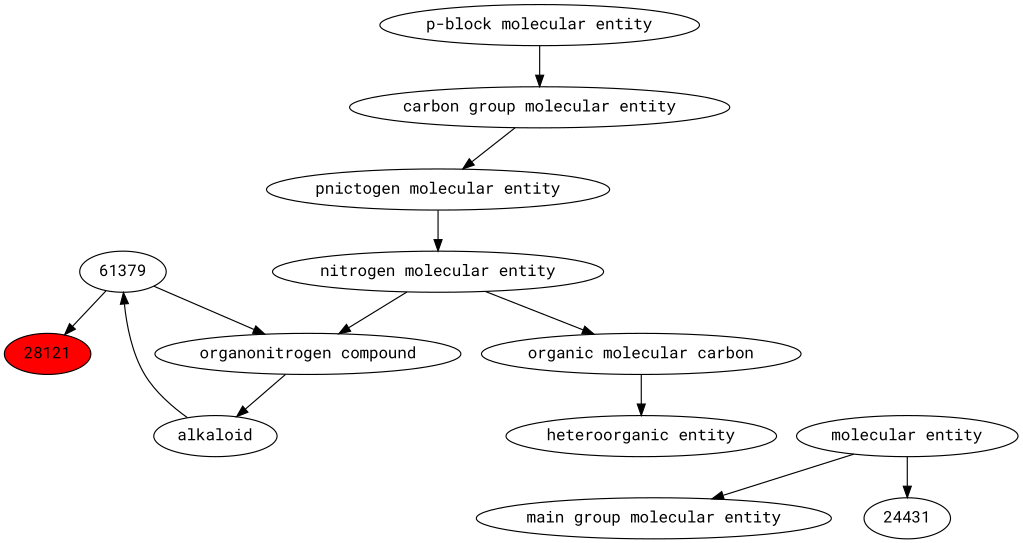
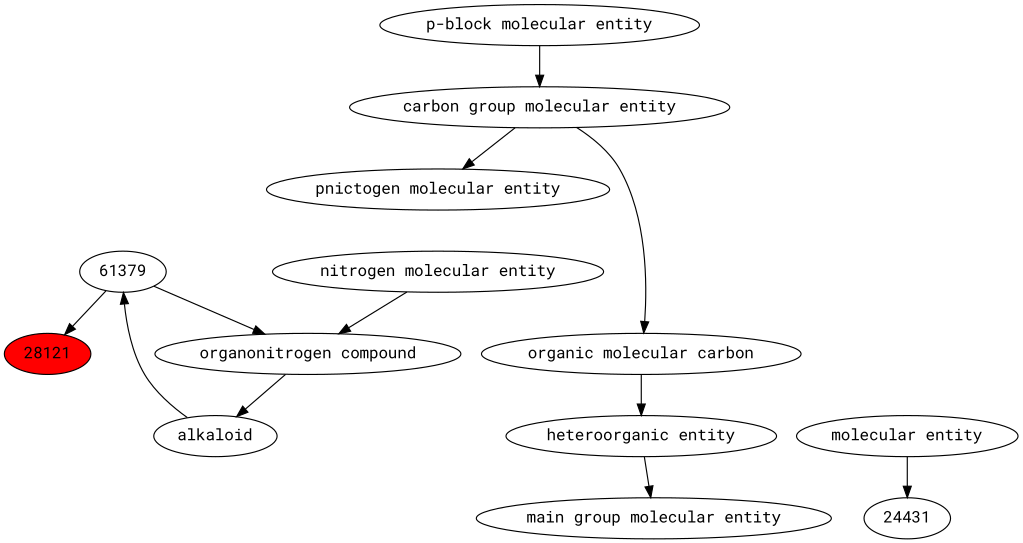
(438, 225) -> none
(534, 311) -> (637, 214)
(789, 475) -> (647, 472)
